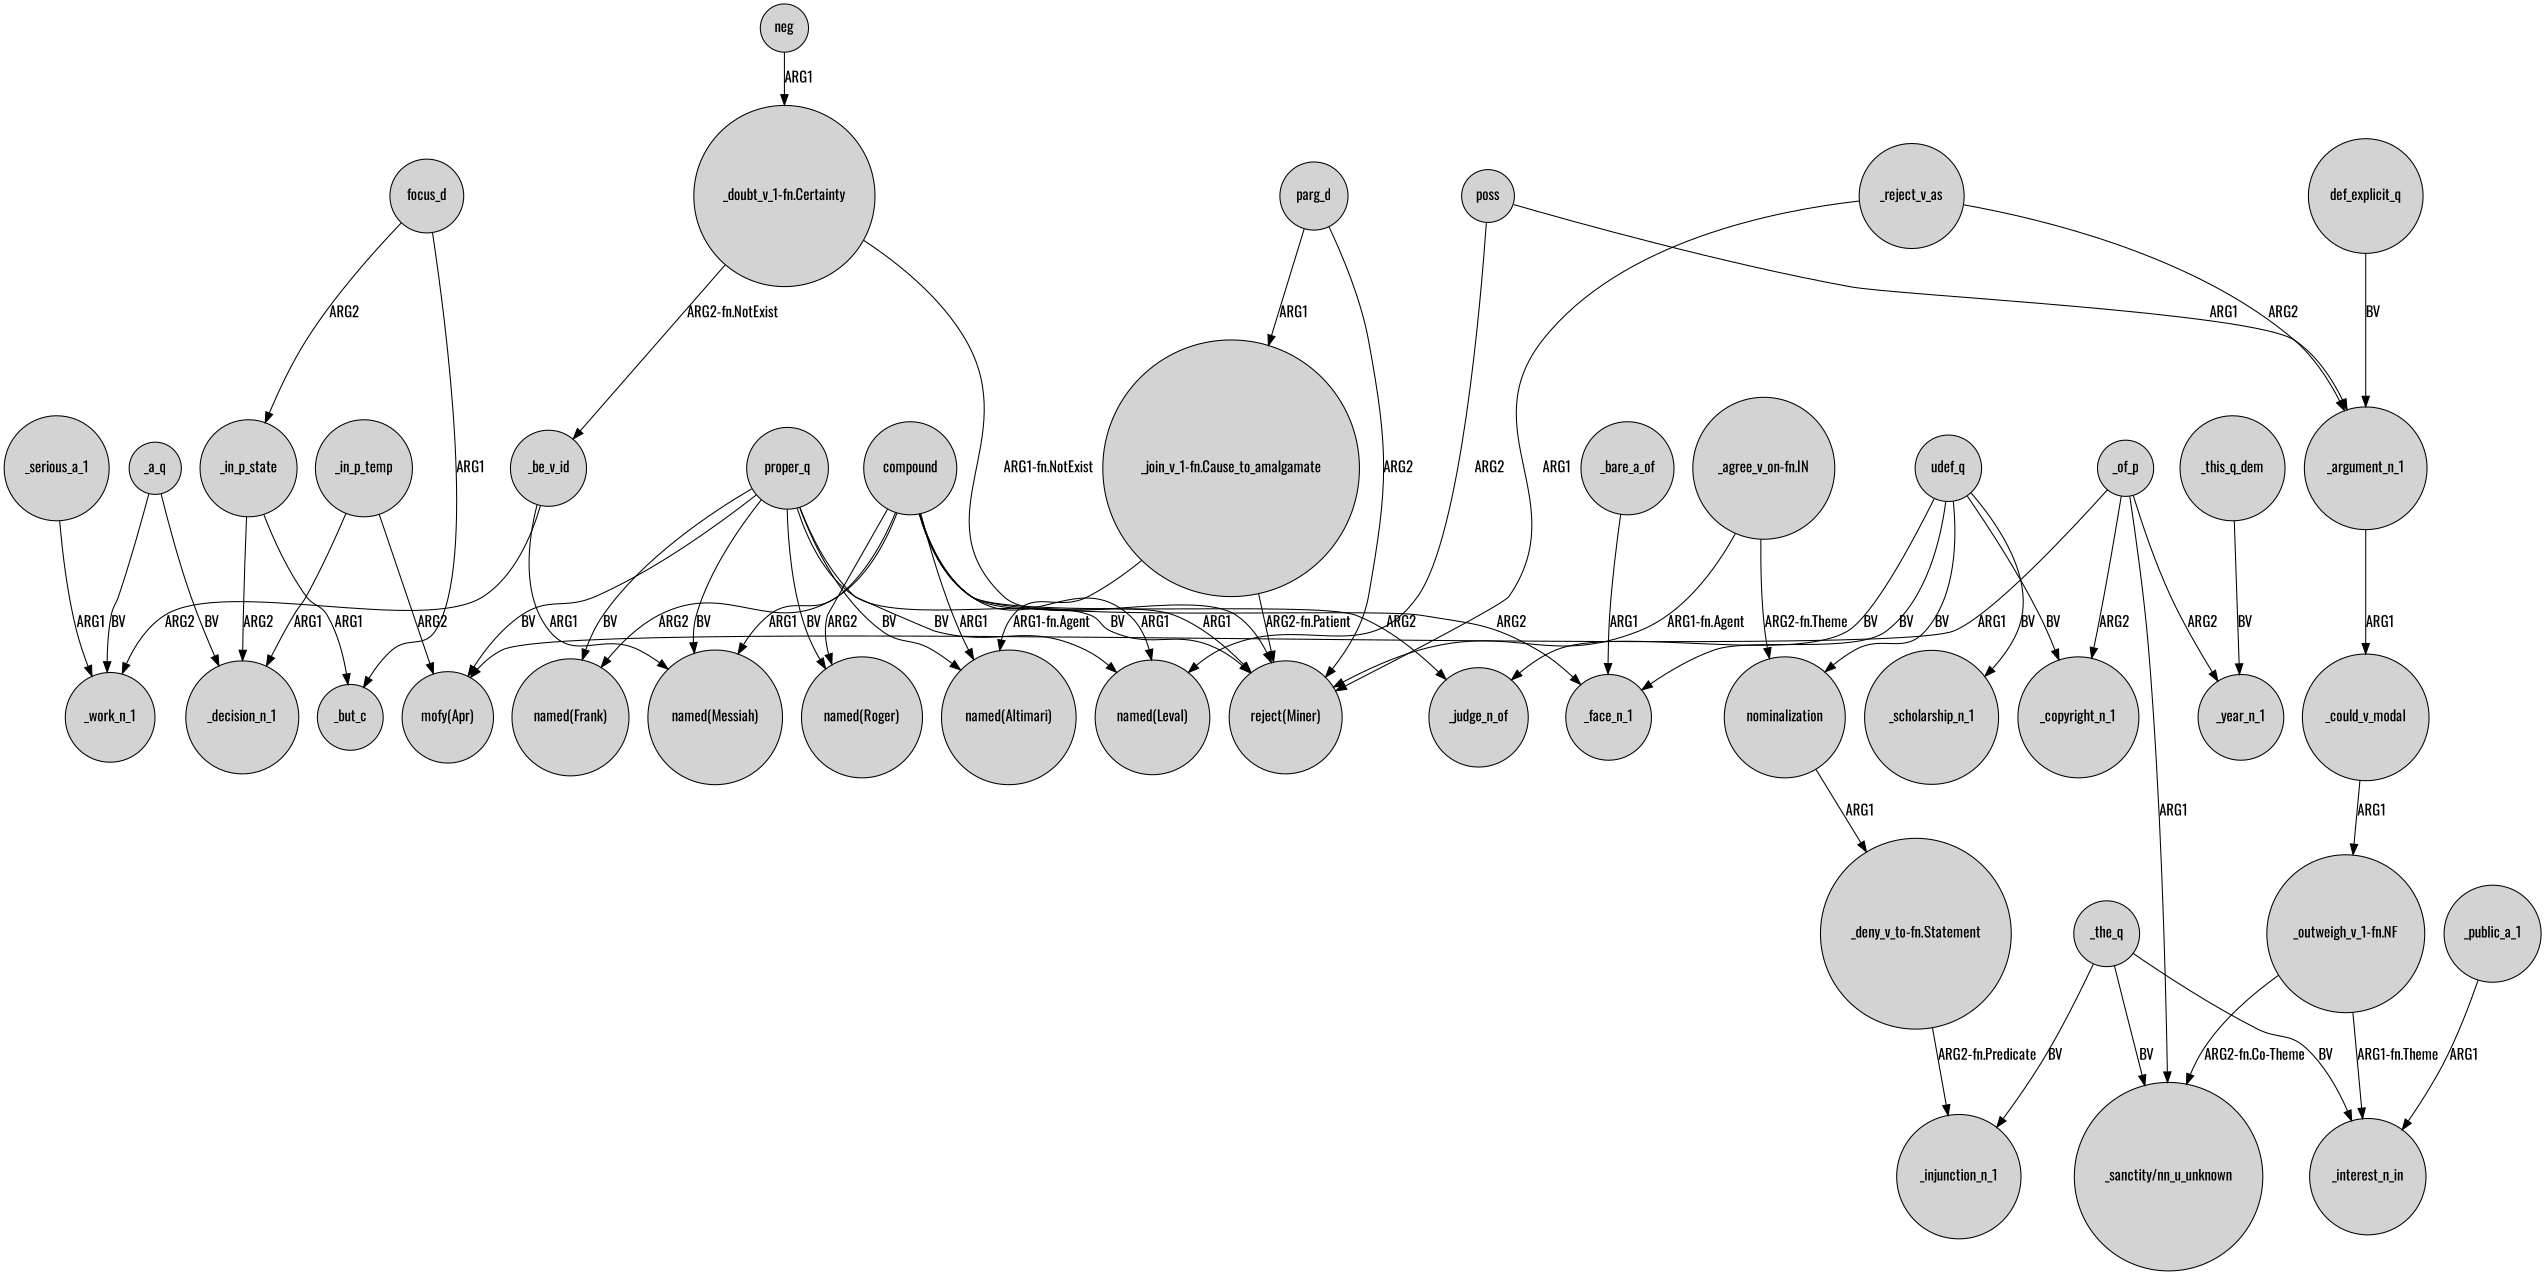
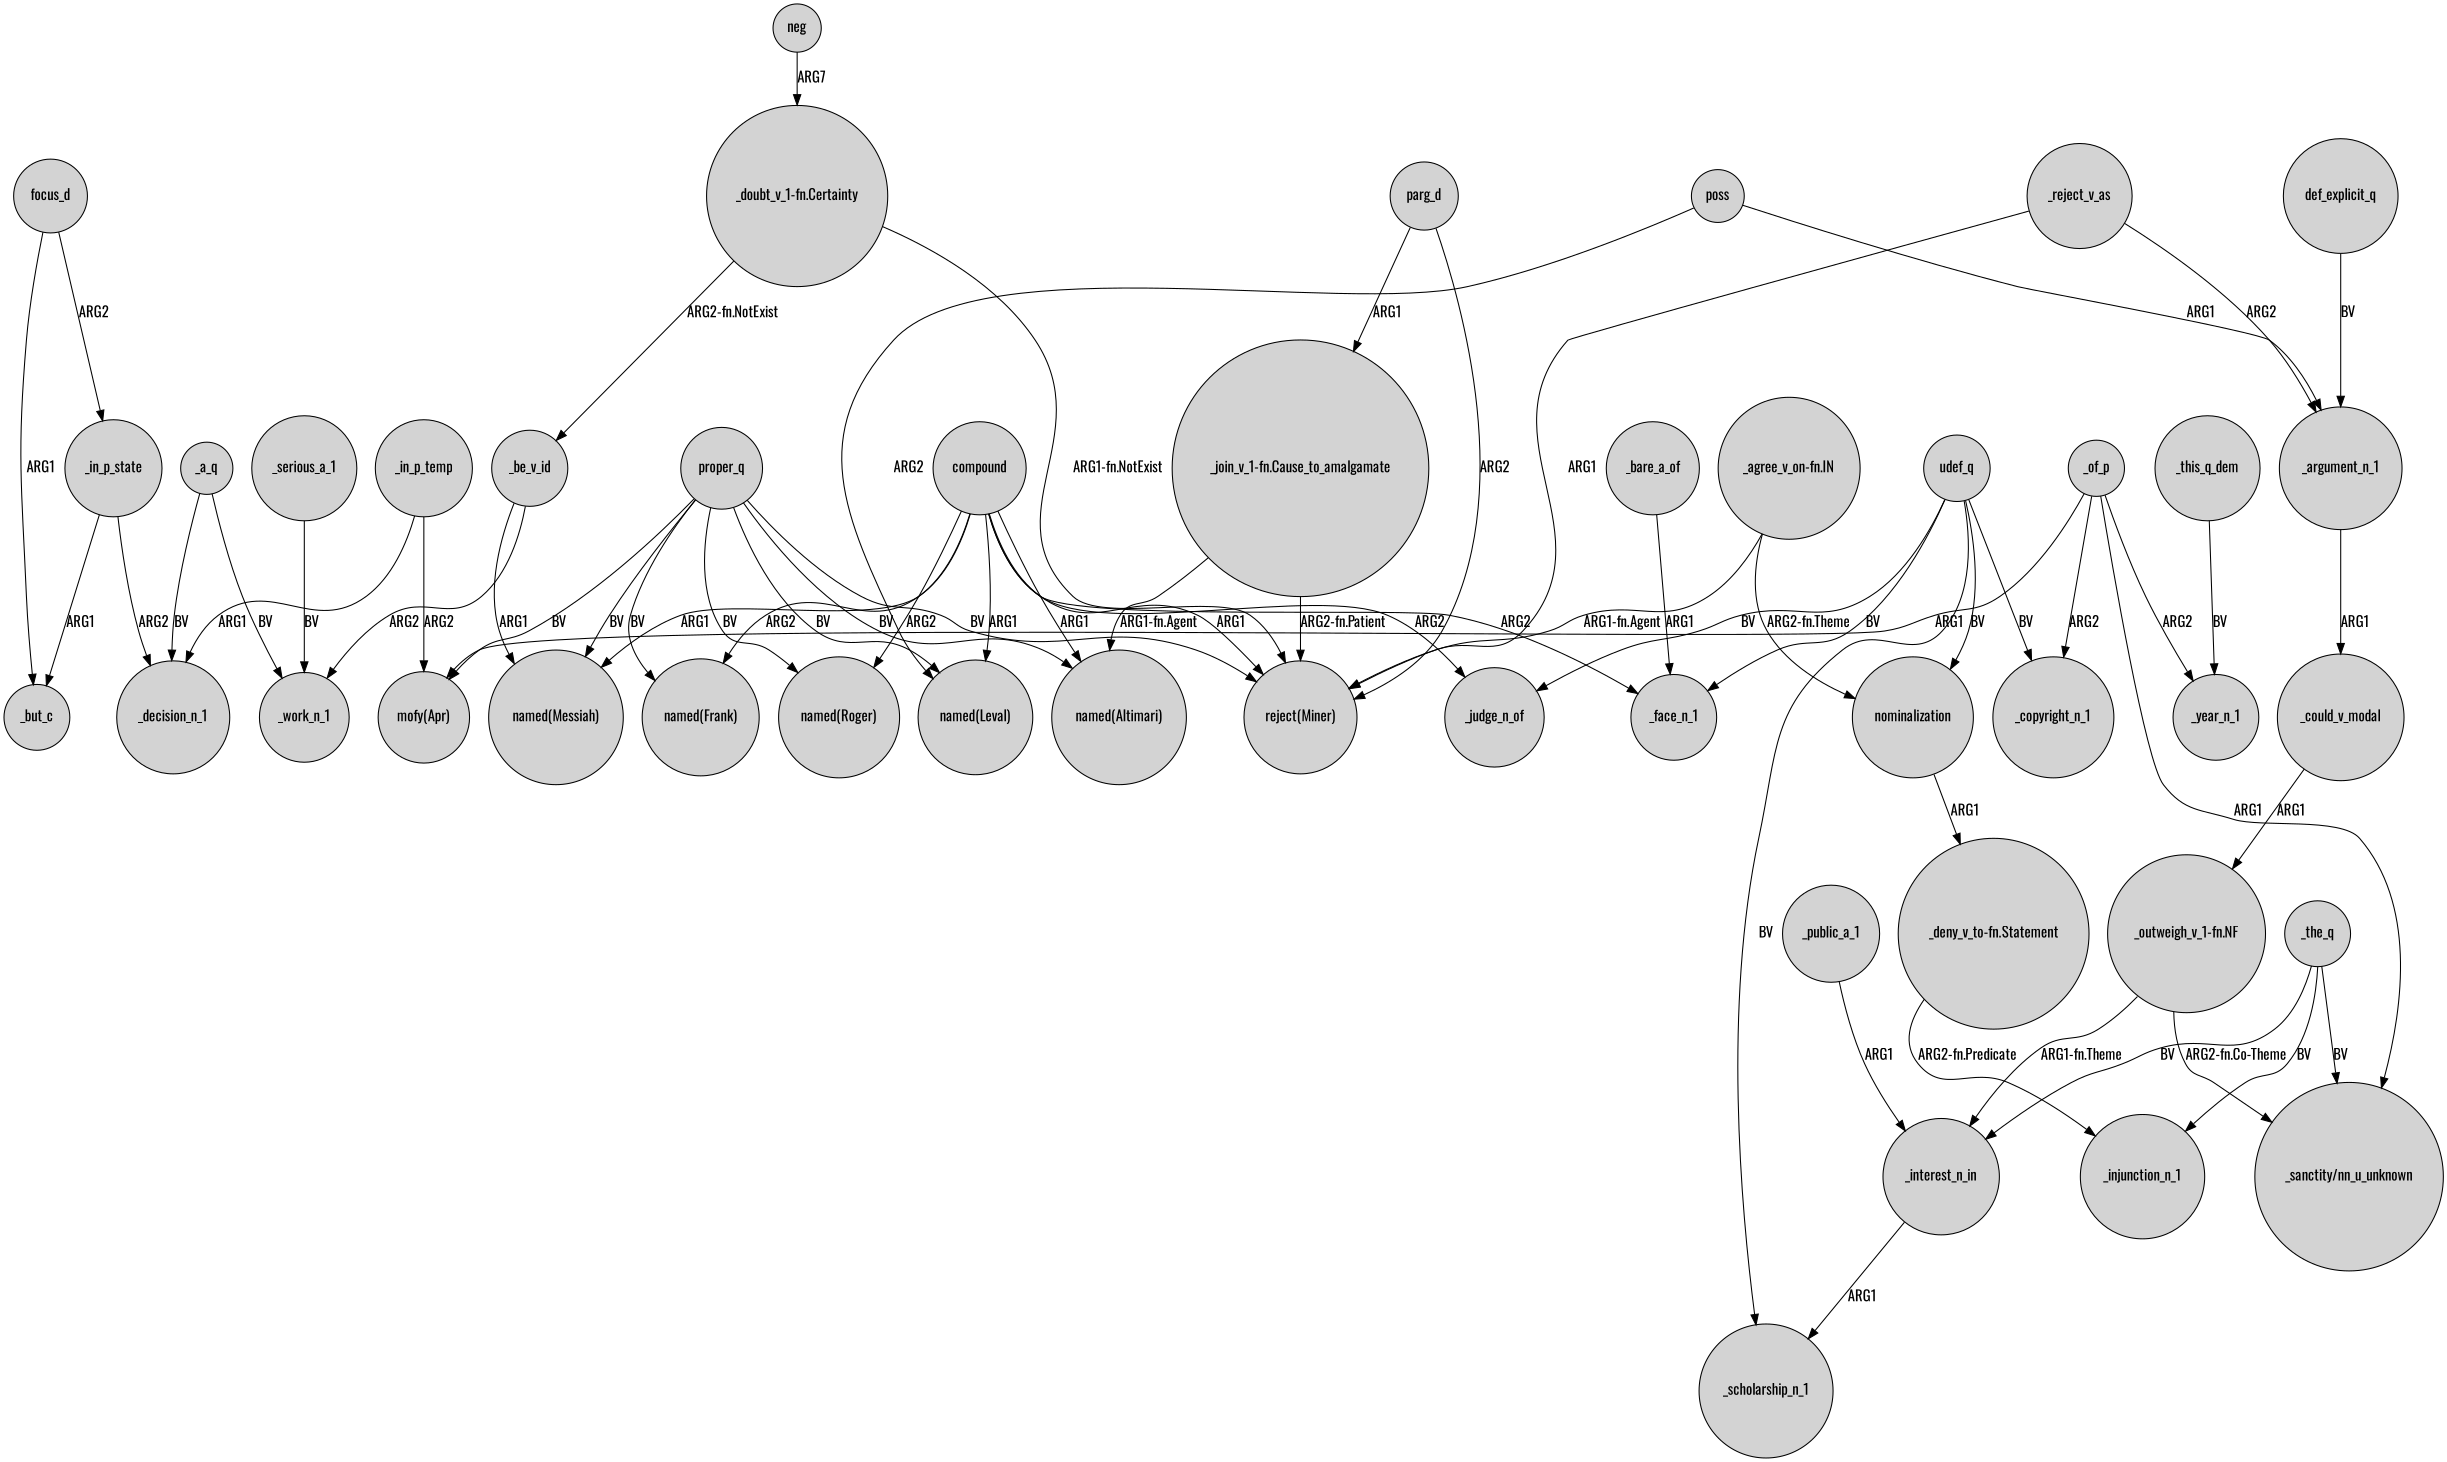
(799, 79) -> (812, 79)
(91, 623) -> (312, 623)
none -> (1860, 1276)
